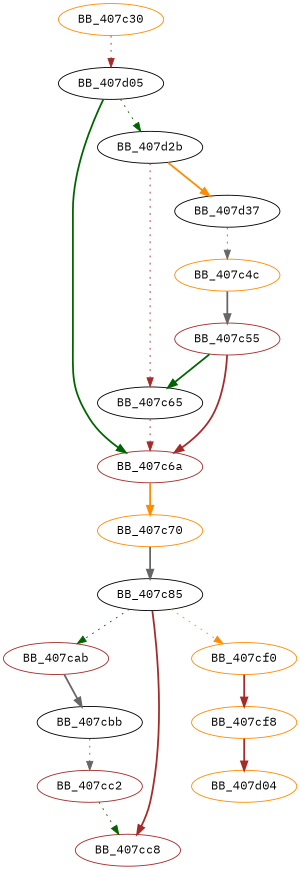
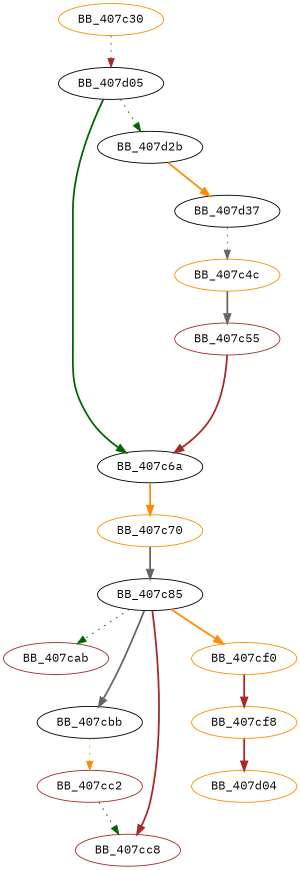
(150, 403) -> none
(150, 467) -> (150, 467)
(193, 624) -> (193, 624)
(71, 687) -> (125, 655)
(90, 750) -> (90, 750)
